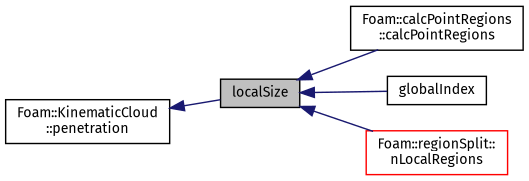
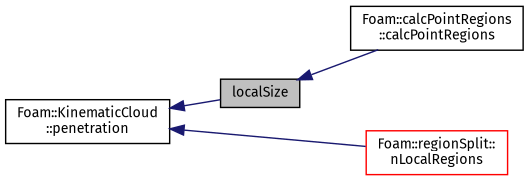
(437, 90) -> none
(343, 121) -> (275, 138)
